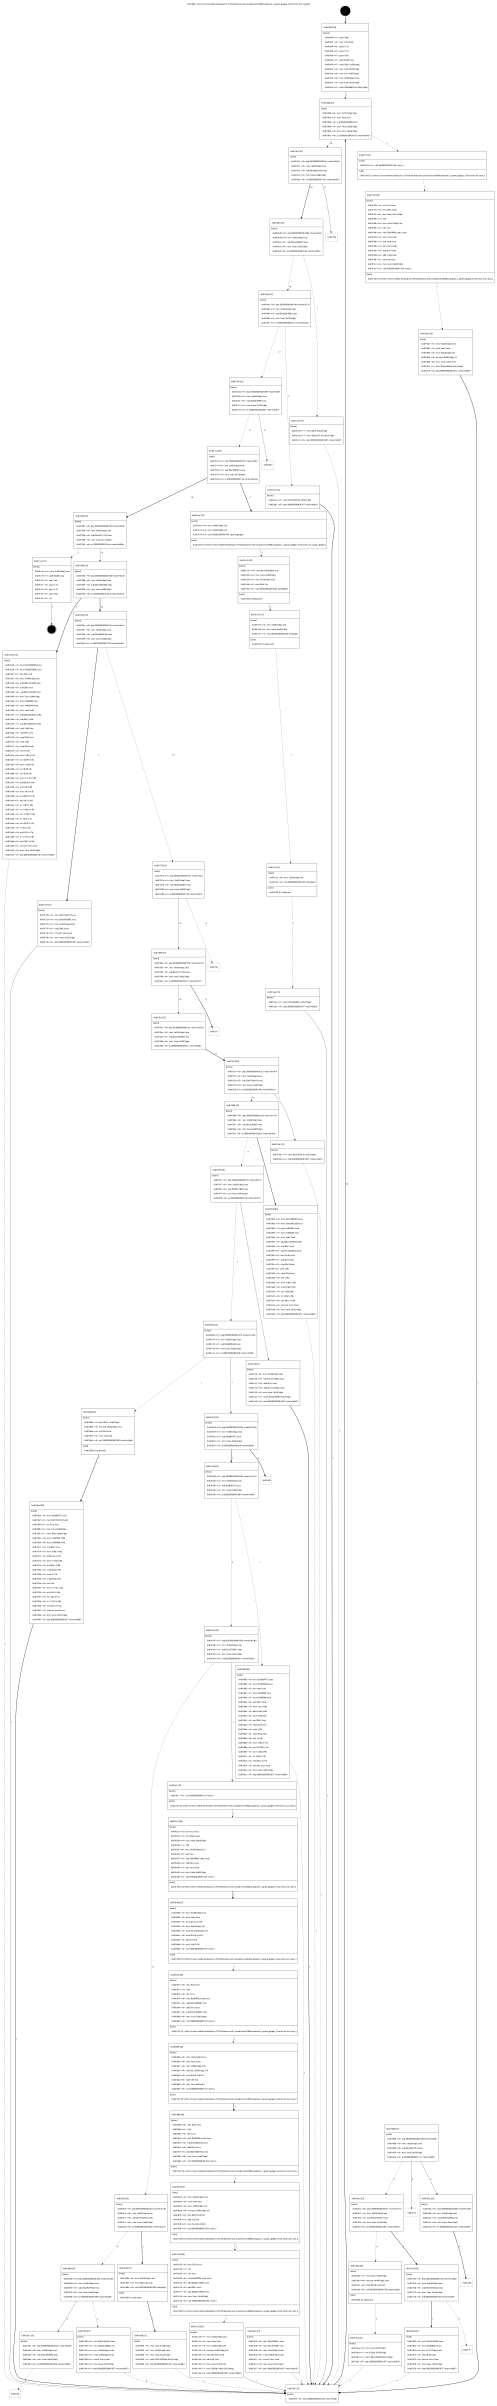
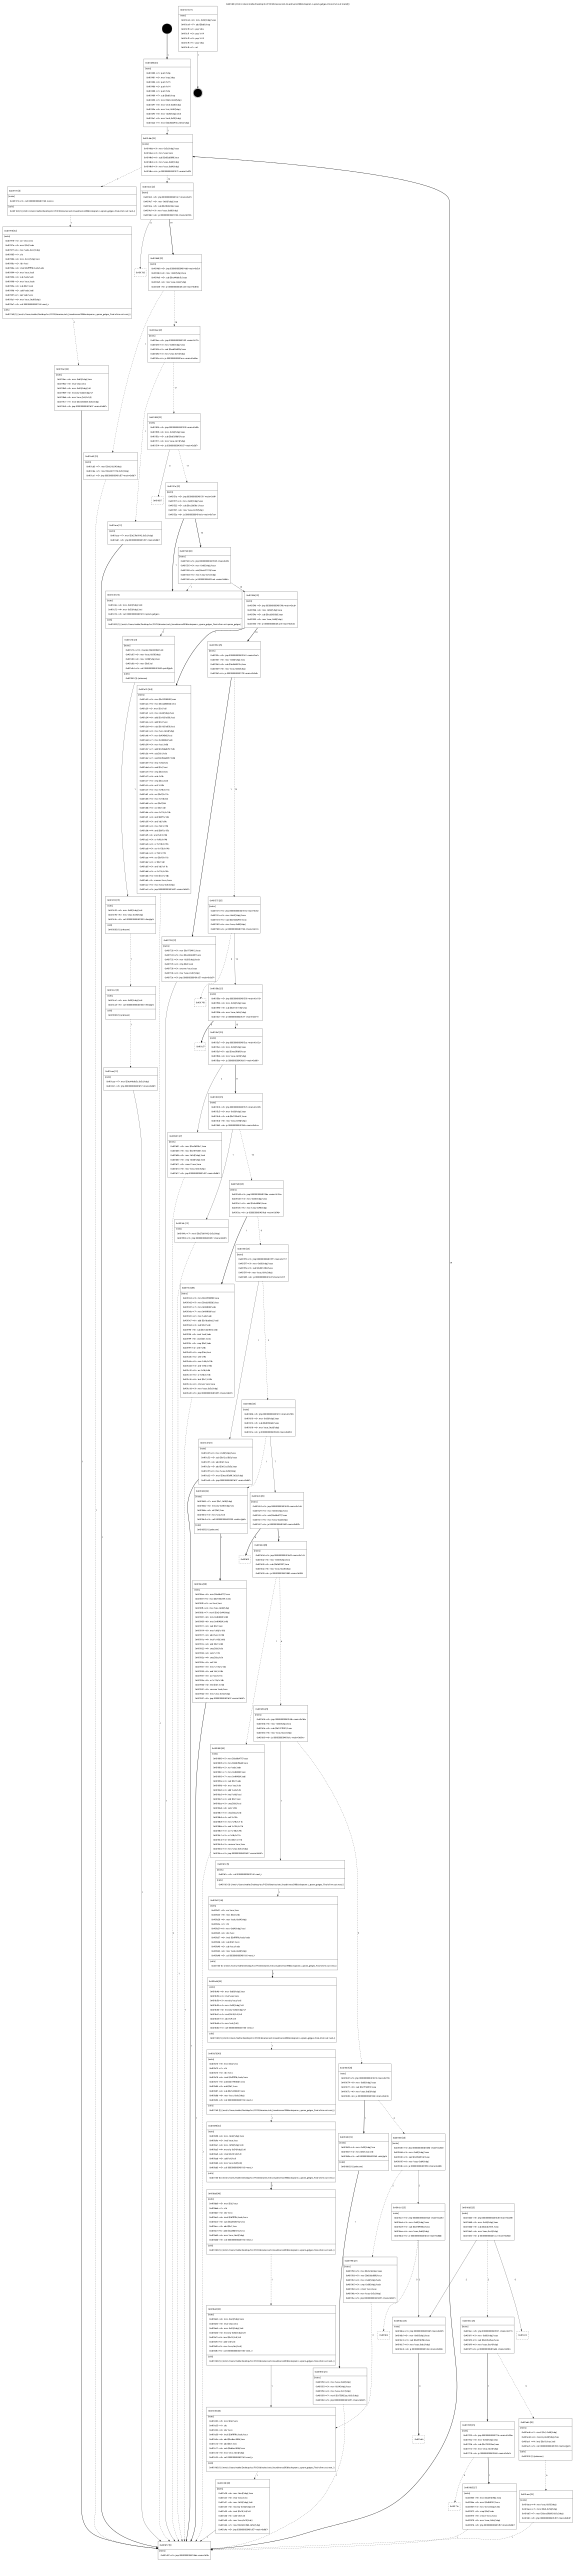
(76, 553) -> (190, 587)
none -> (206, 1096)
none -> (418, 2278)
(203, 2390) -> (372, 2373)
